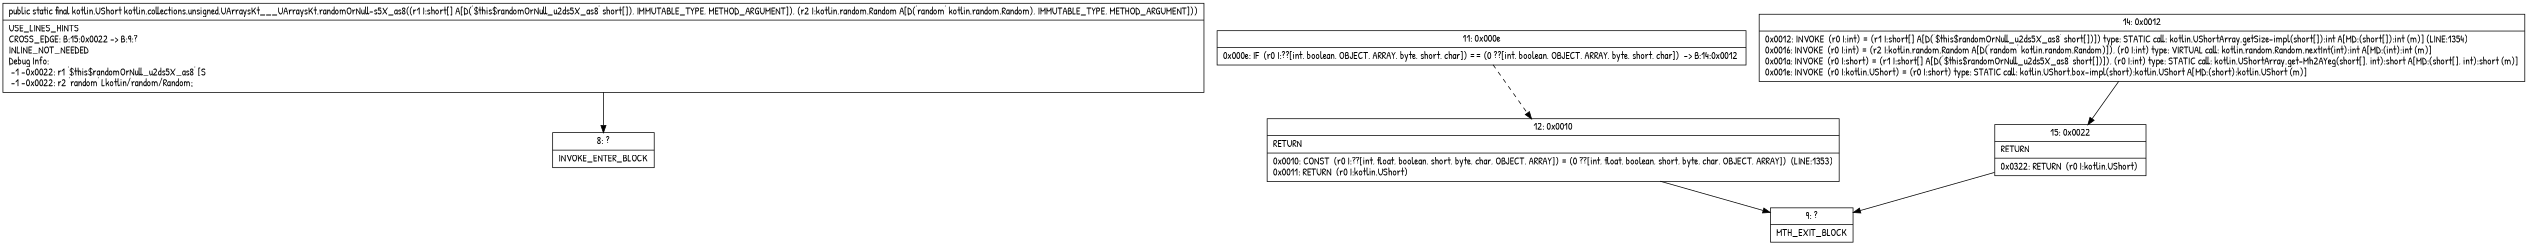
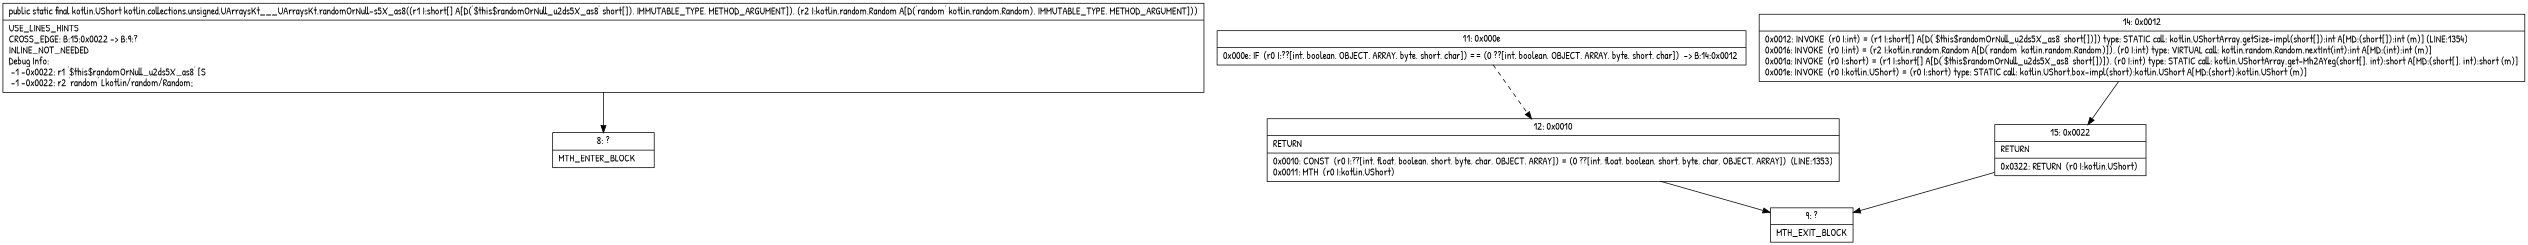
(603, 159) -> (597, 159)
(1342, 172) -> (1335, 172)
